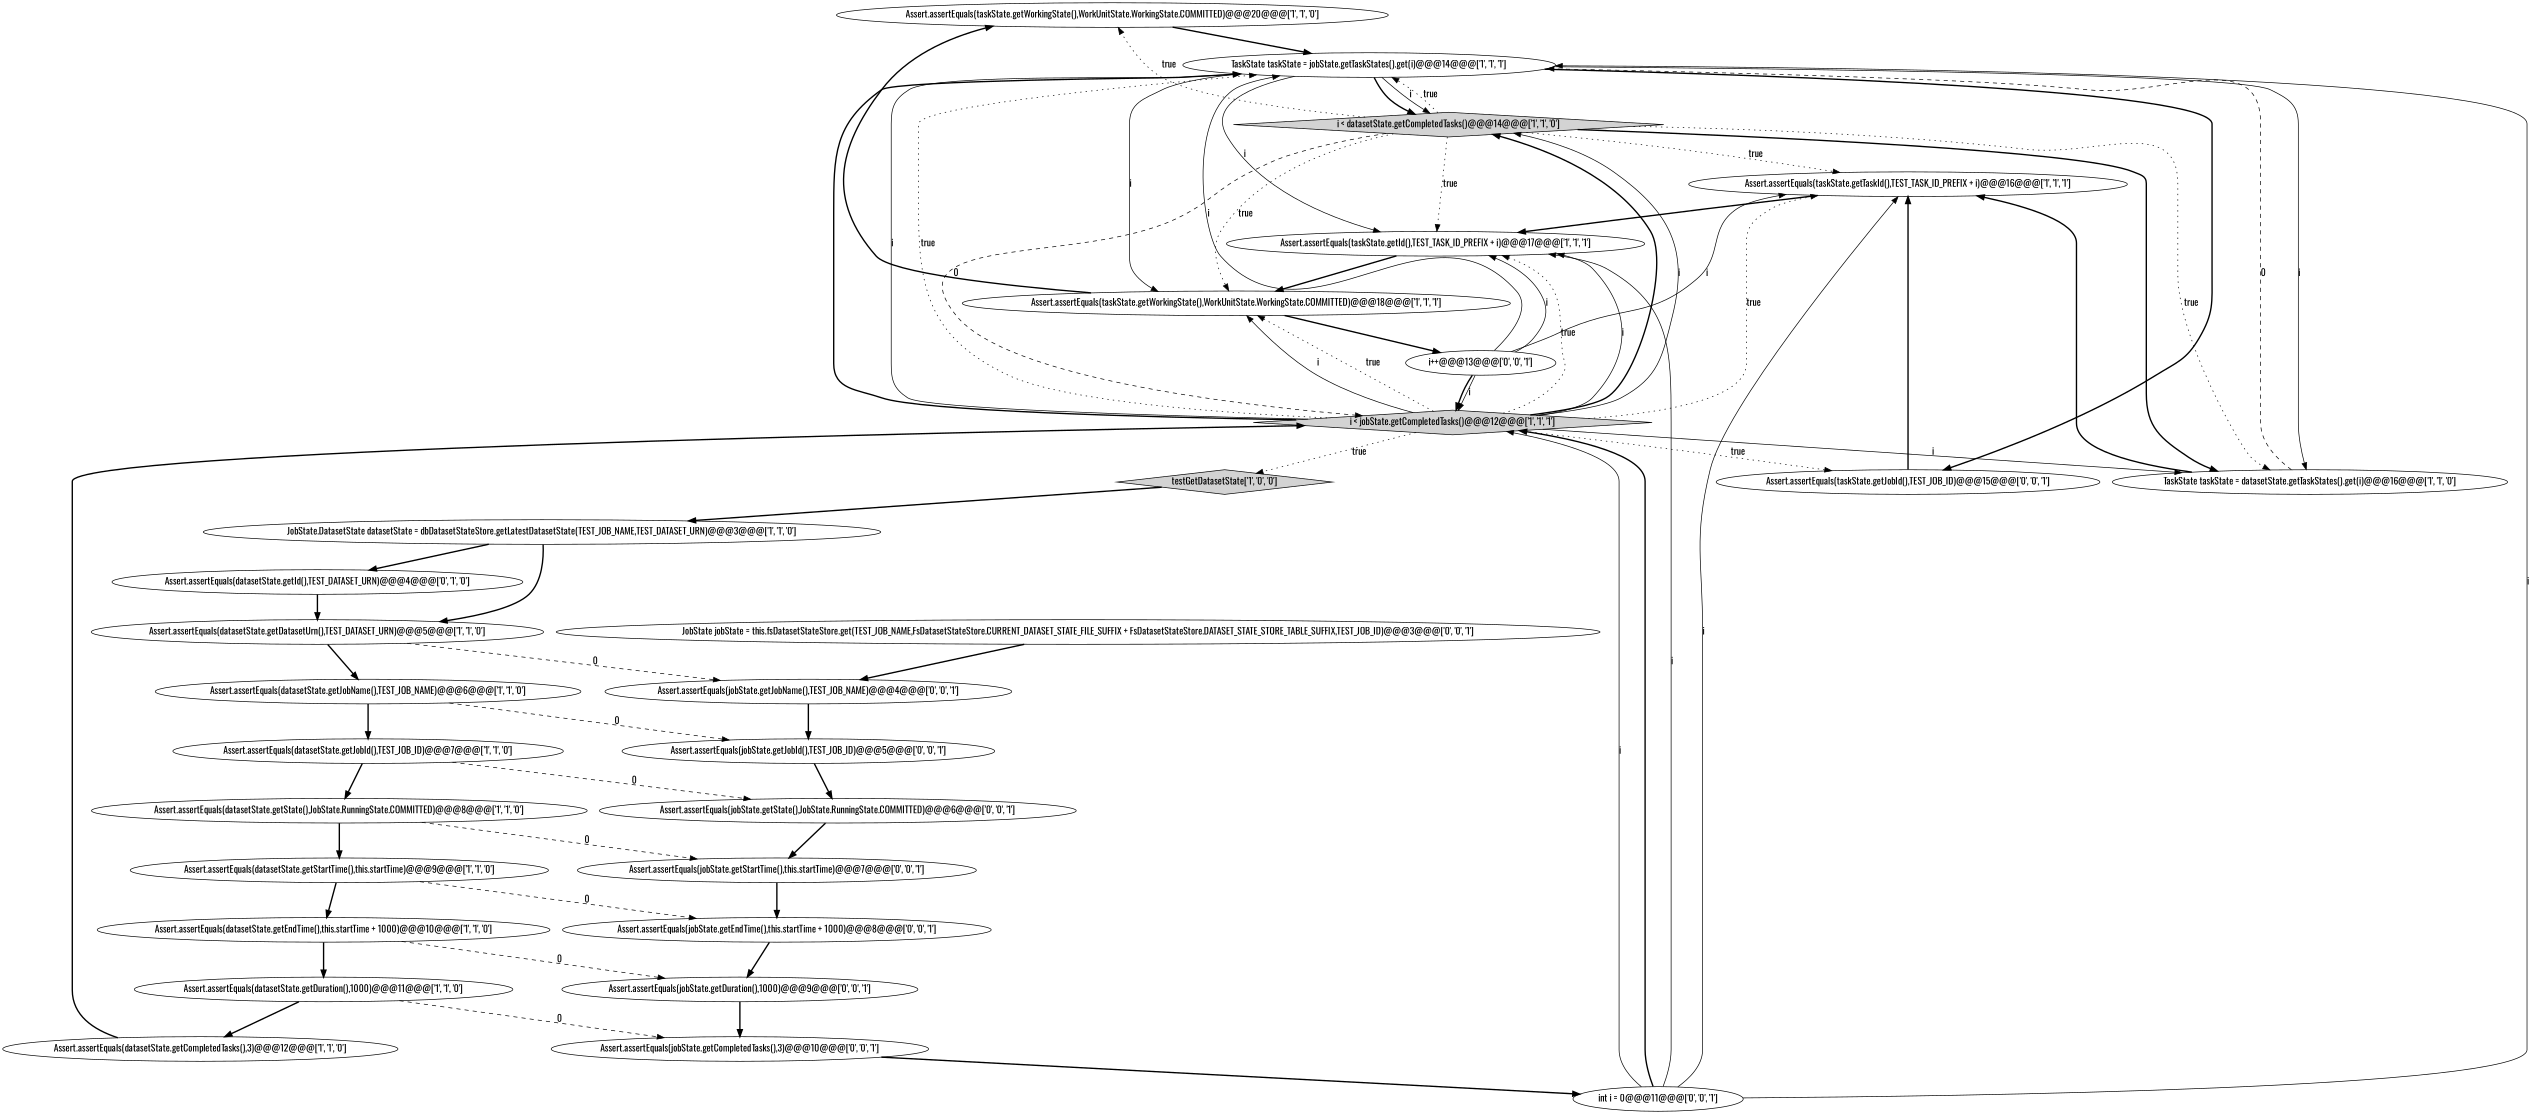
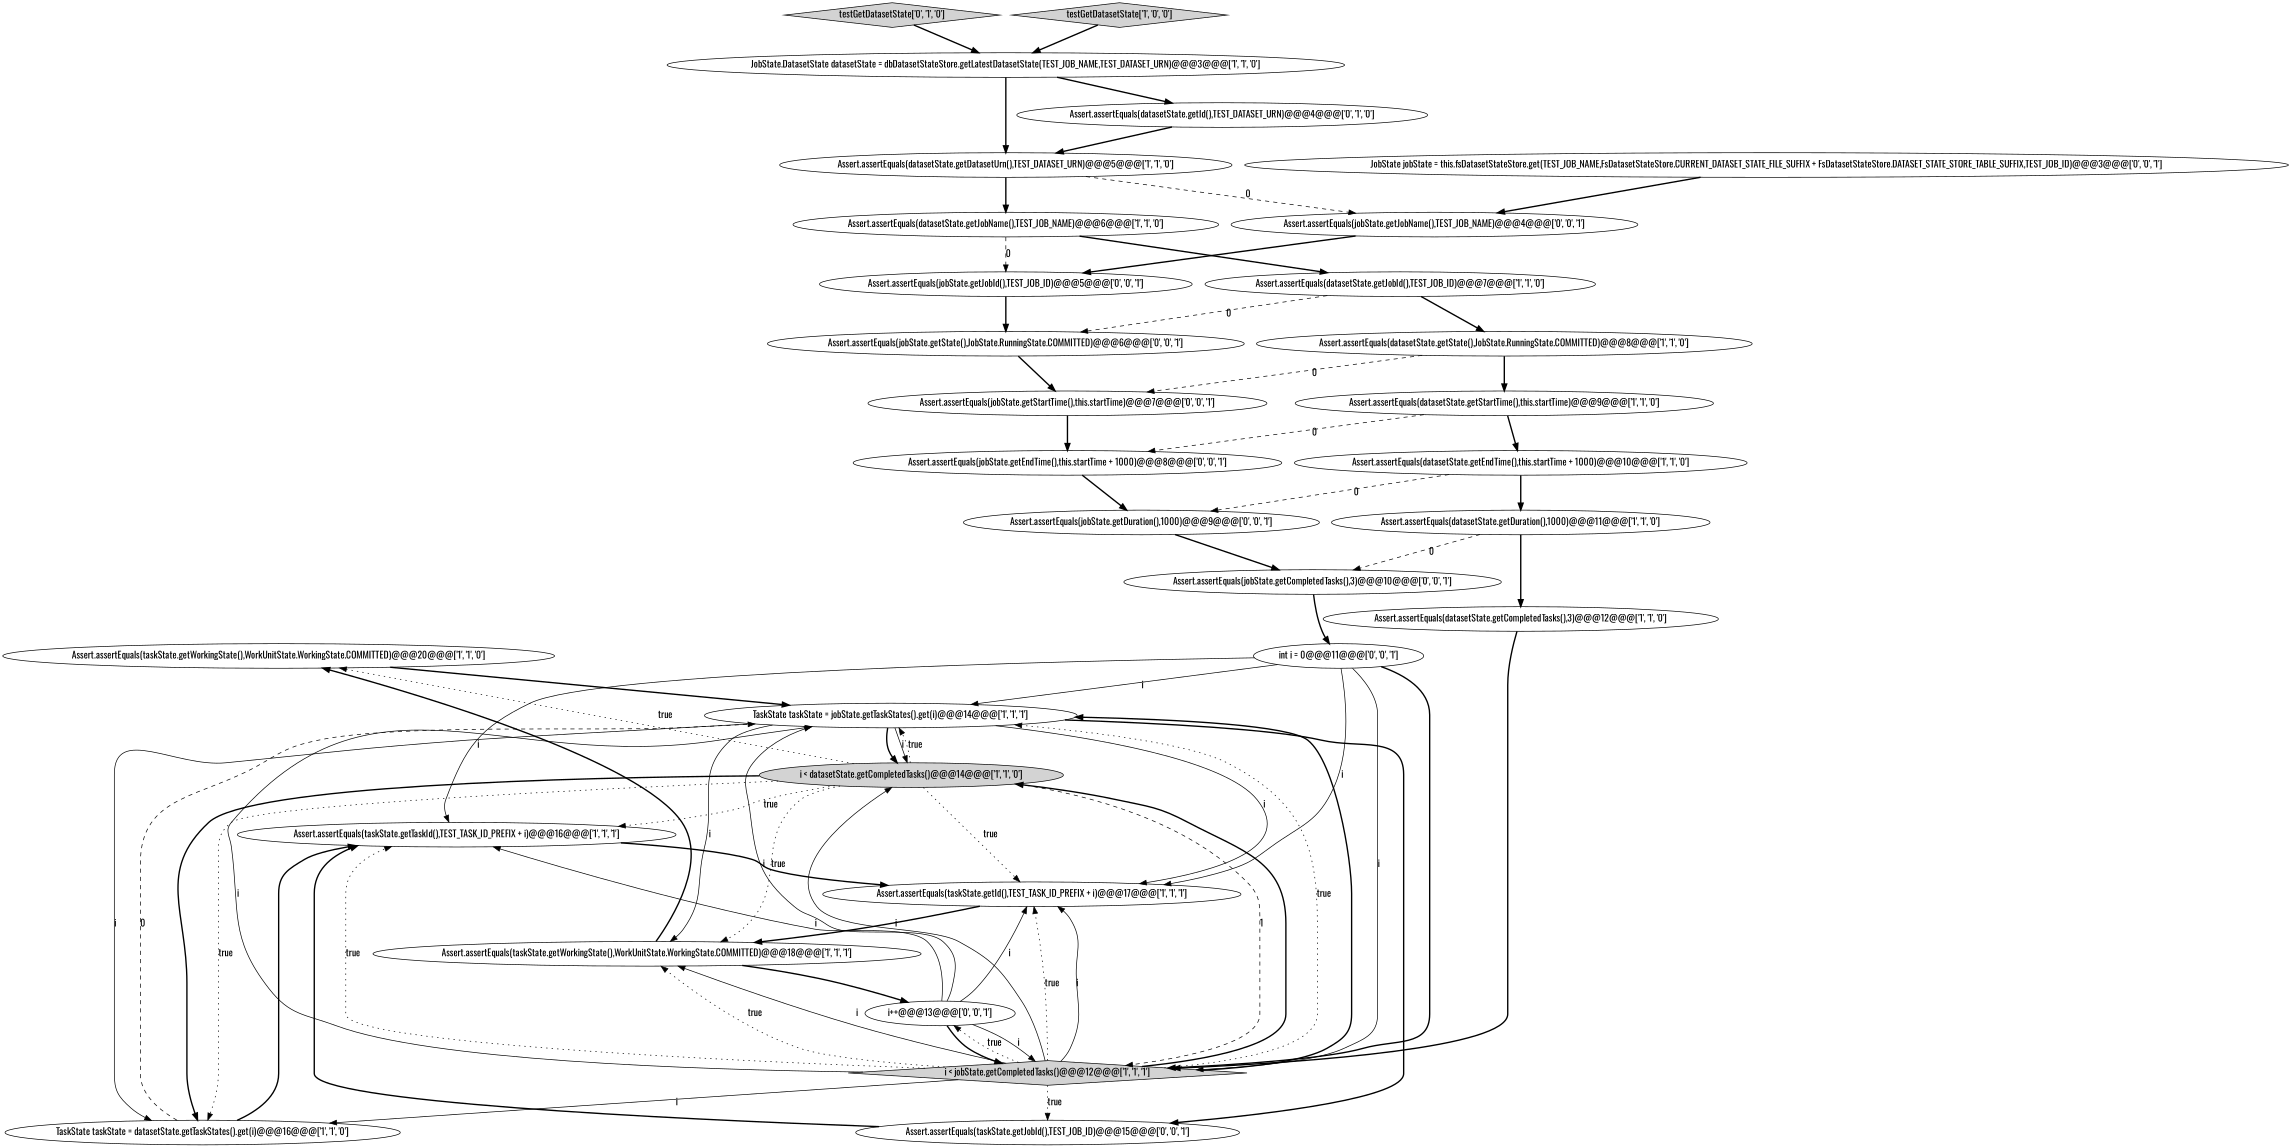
none -> (892, 15)
(1449, 125) -> (911, 775)
(956, 274) -> (1262, 924)
(1339, 452) -> (988, 1048)
